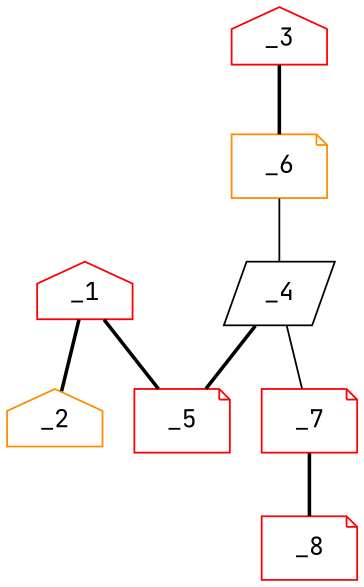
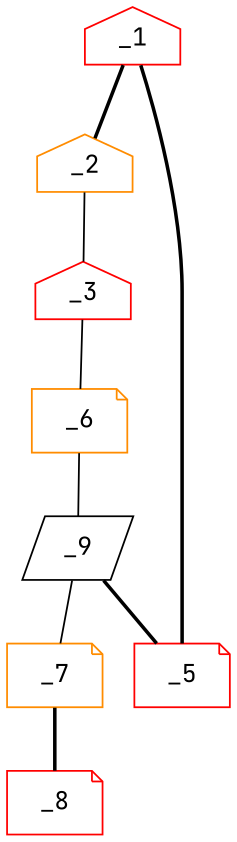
(279, 100) -> (81, 354)
none -> (84, 227)
(279, 293) -> (78, 548)
(309, 421) -> (55, 675)
